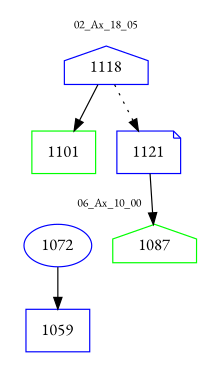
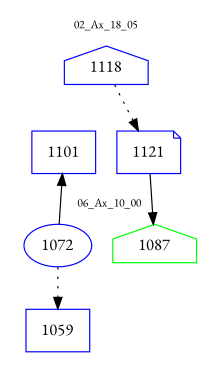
(89, 103) -> (60, 205)
(64, 152) -> (64, 152)
(58, 282) -> (58, 282)
